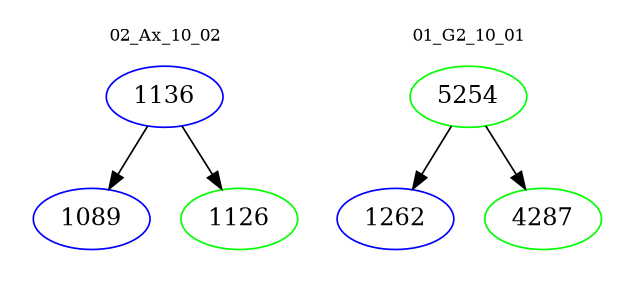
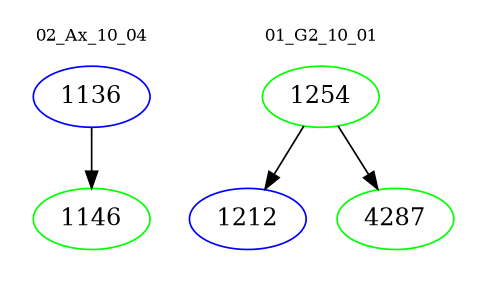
(165, 36) -> (92, 36)
(468, 97) -> (321, 97)
(92, 219) -> none
(239, 219) -> (92, 219)
(395, 219) -> (248, 219)
